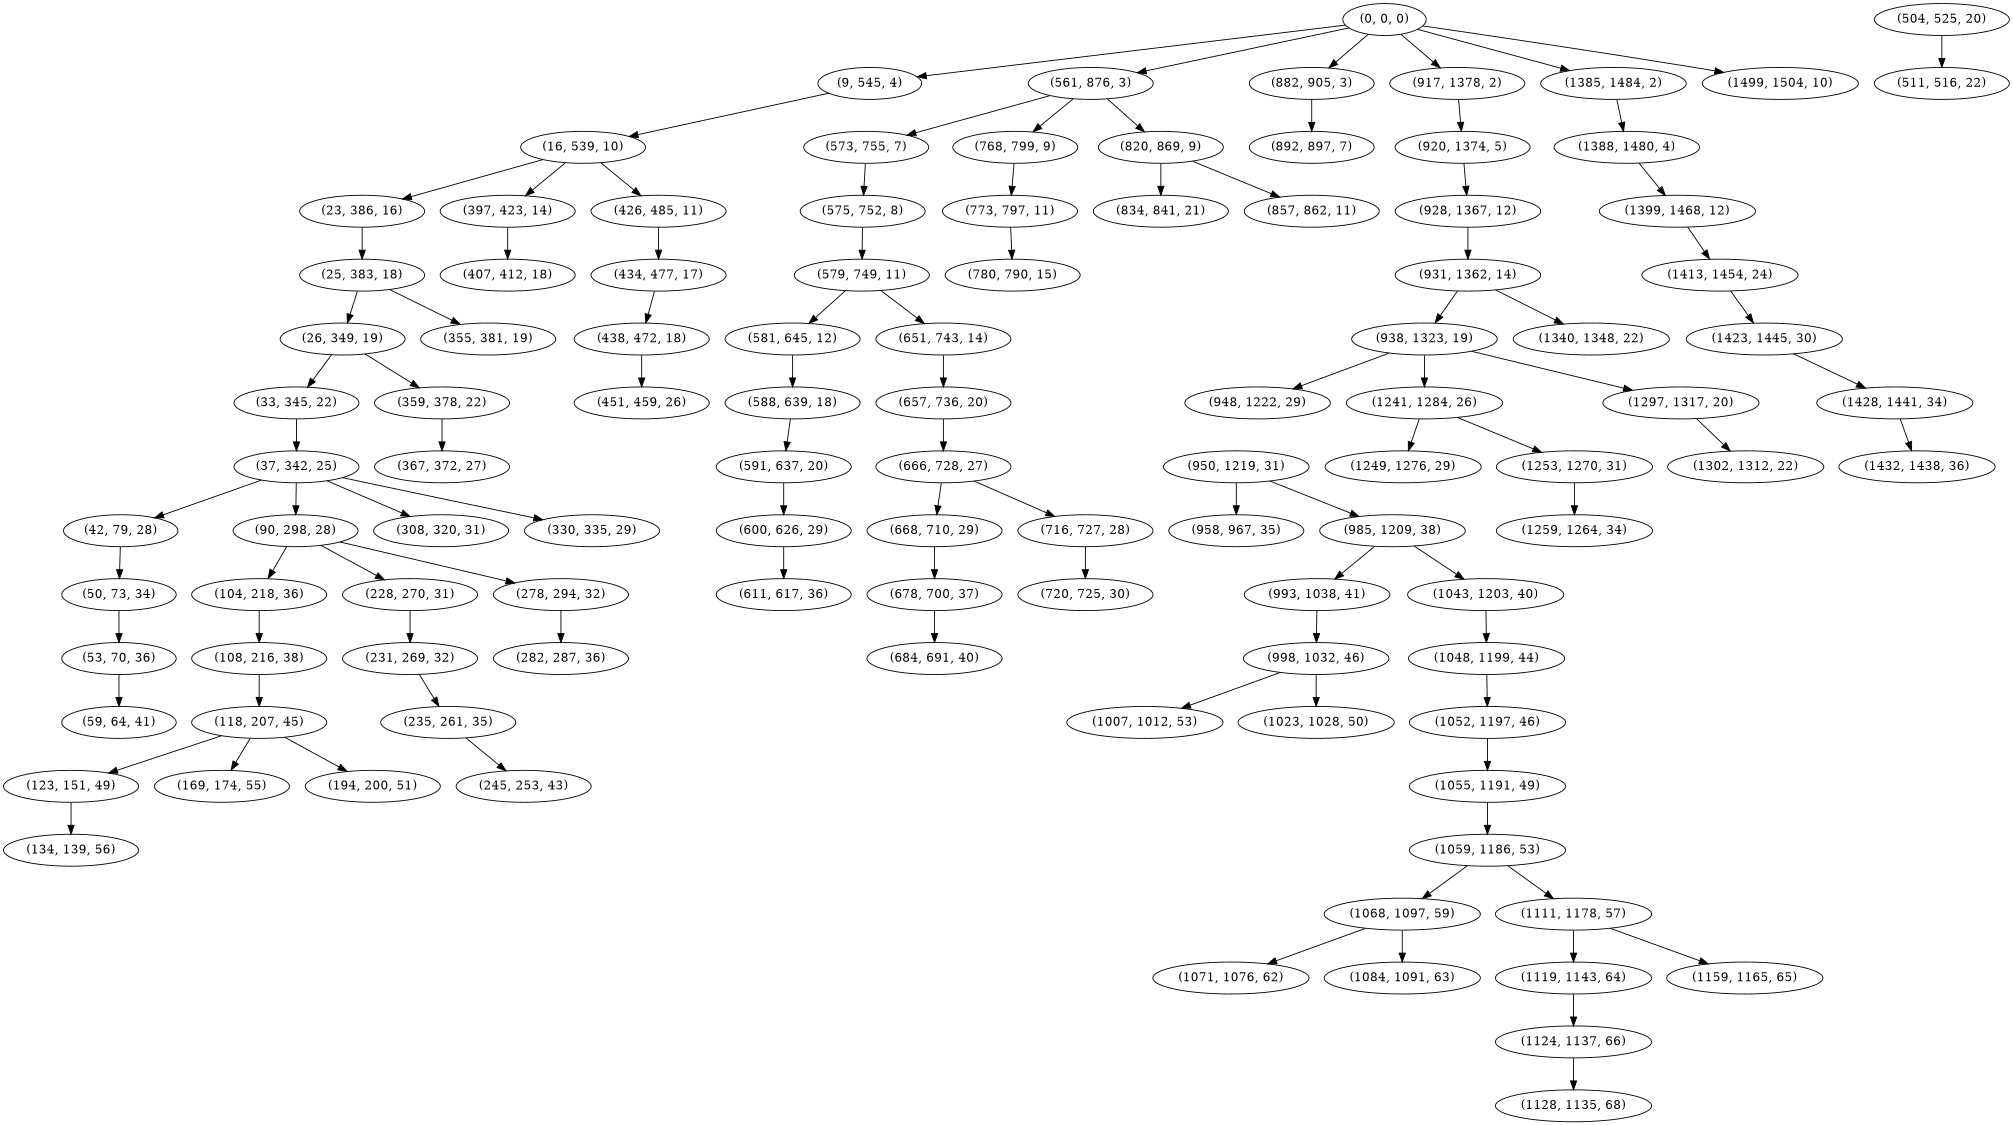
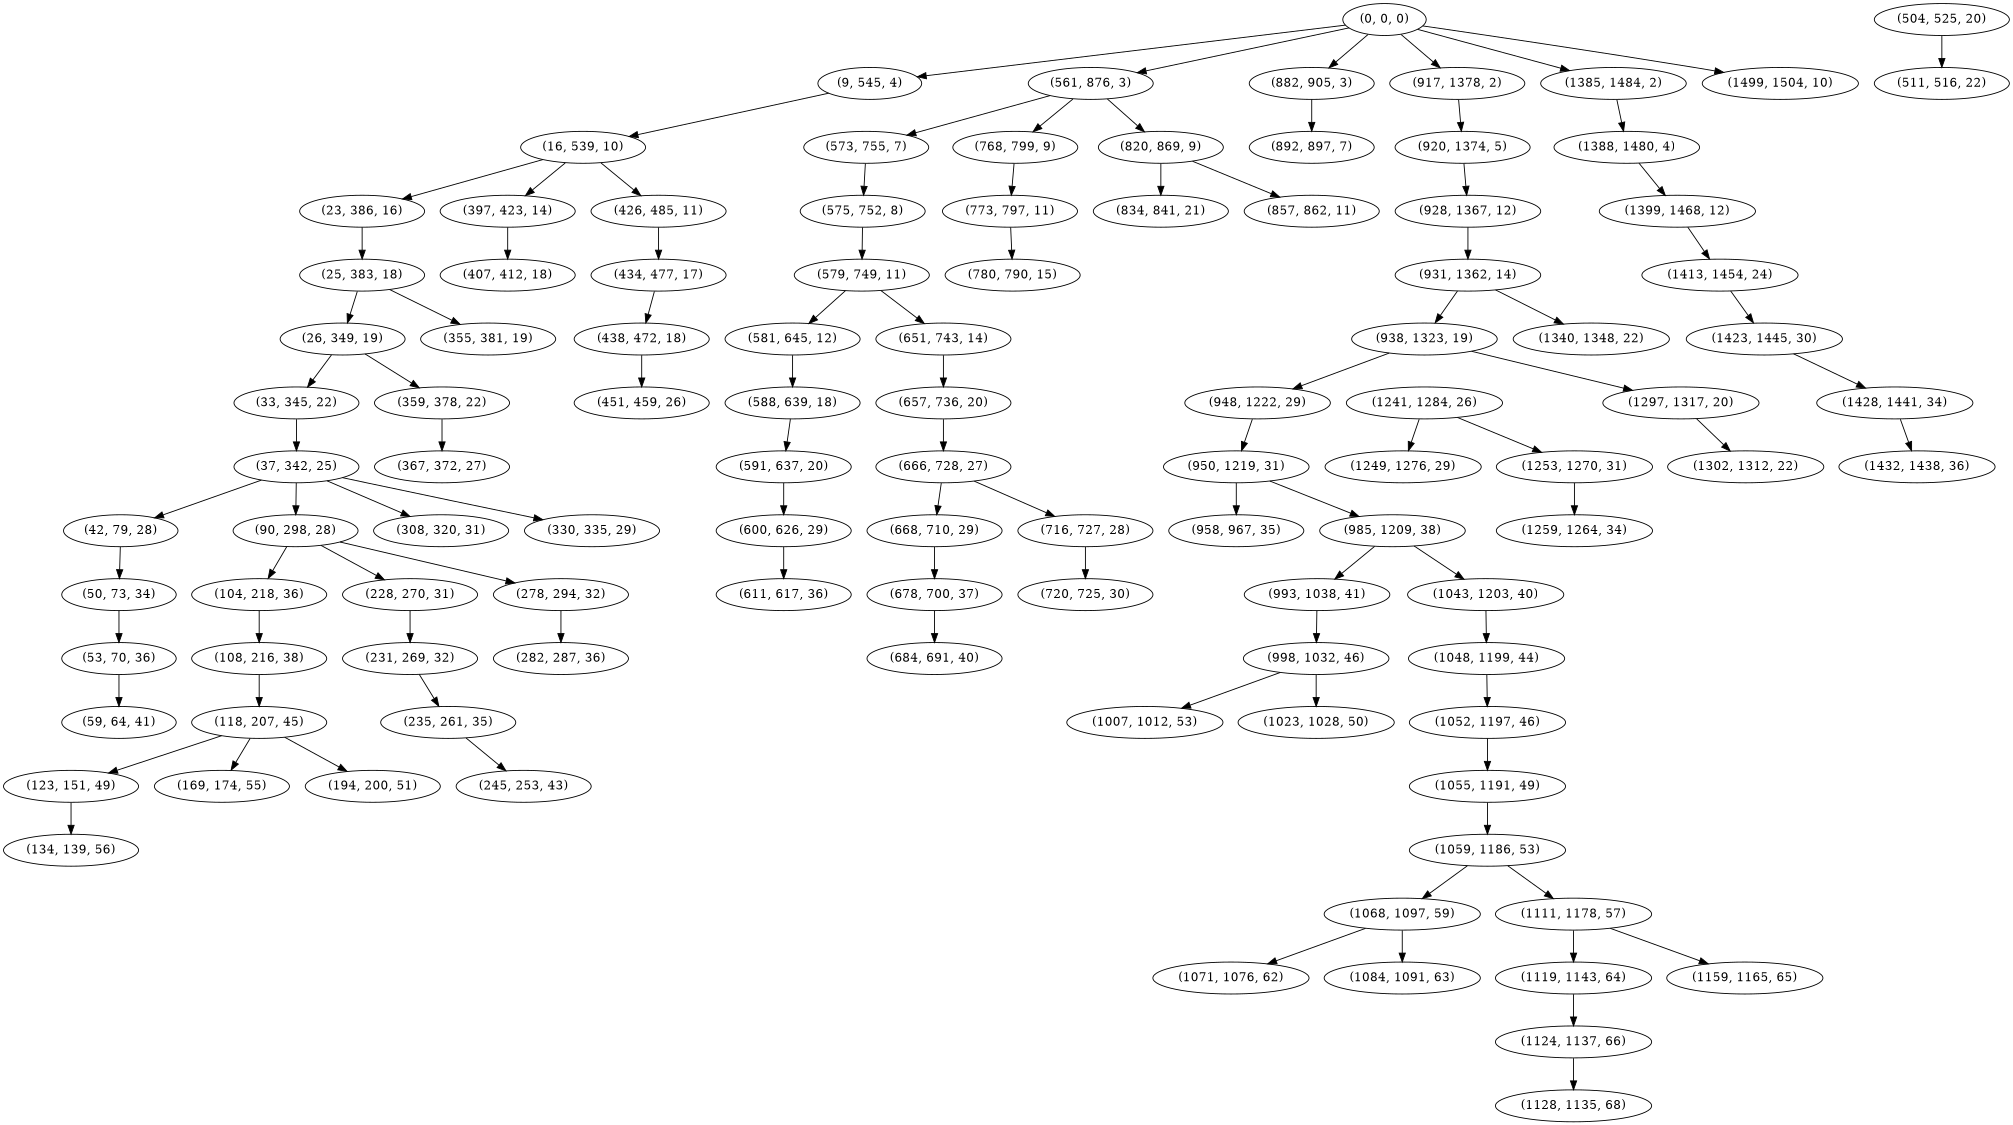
(1424, 367) -> none
none -> (1248, 431)
